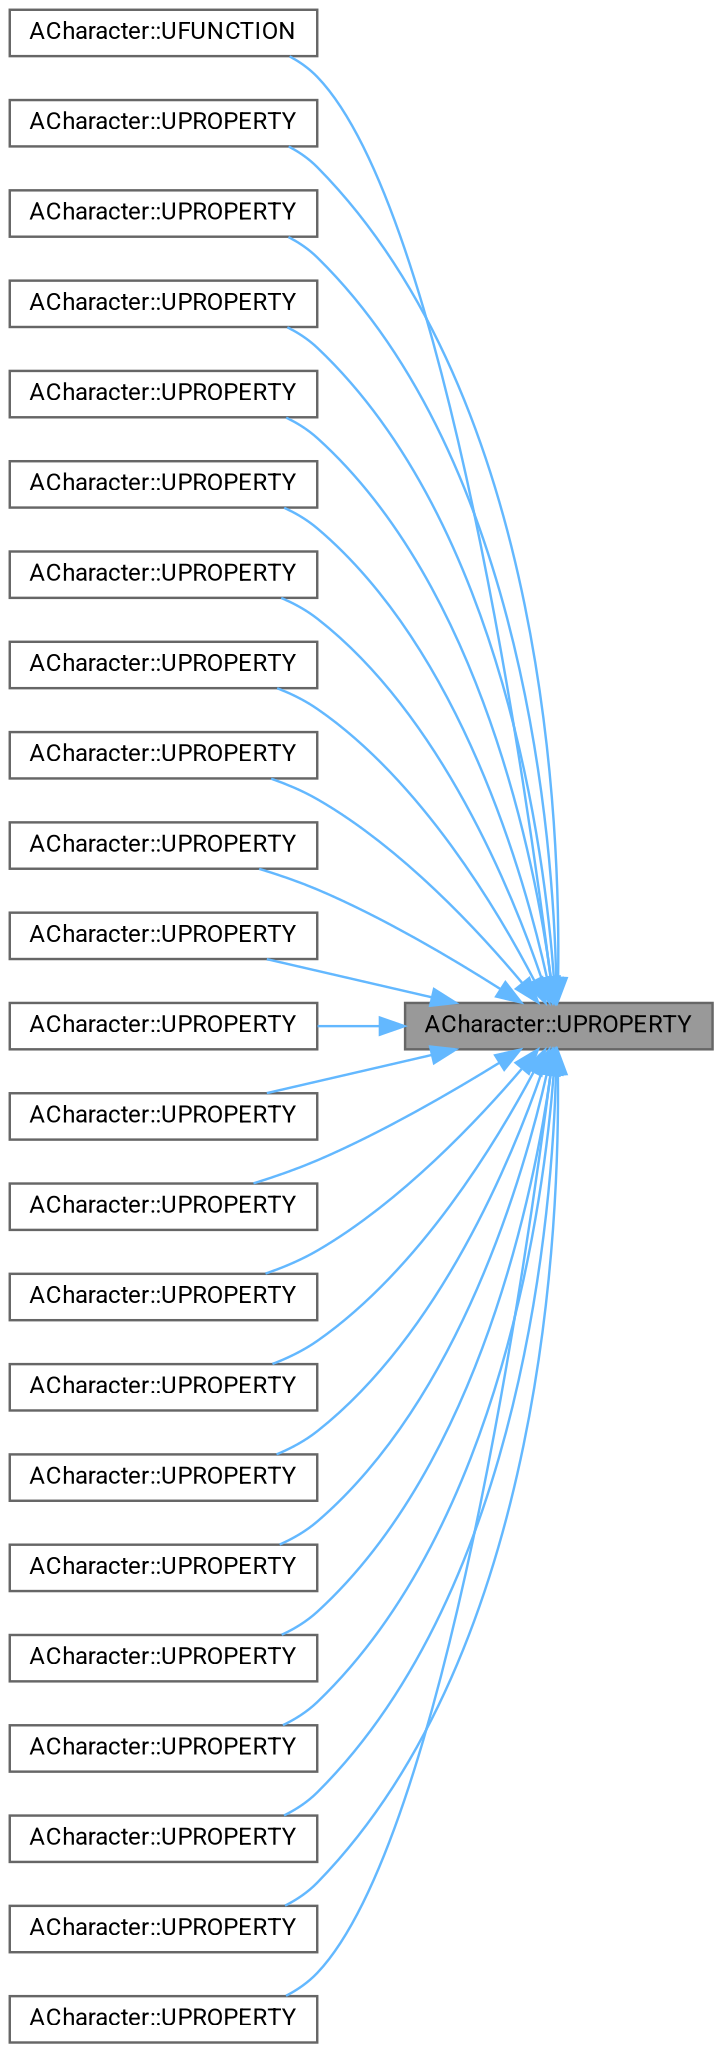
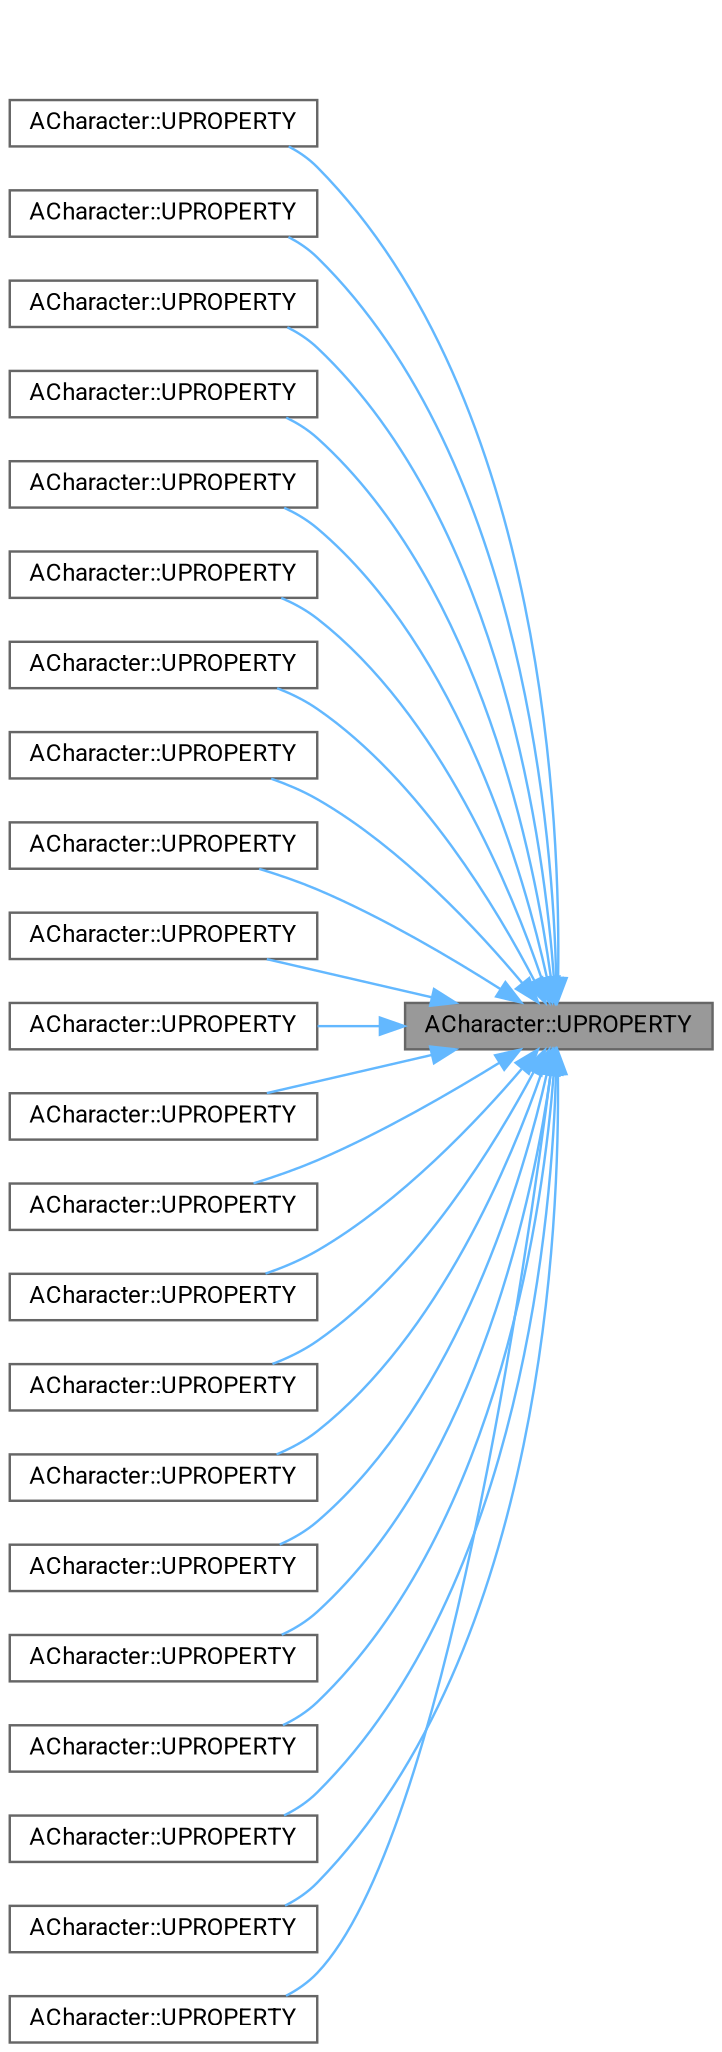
(163, 33) -> none
